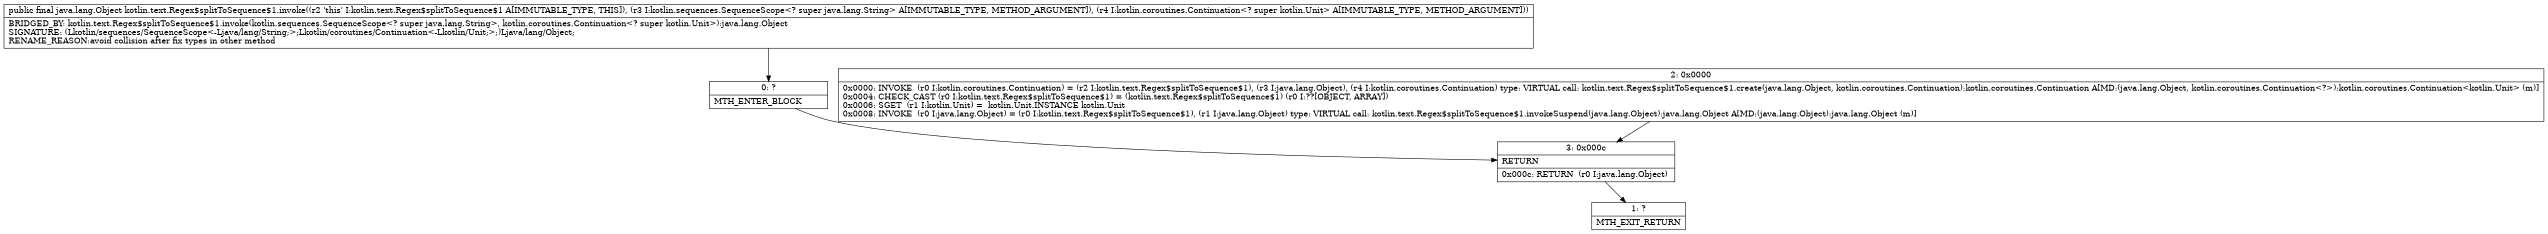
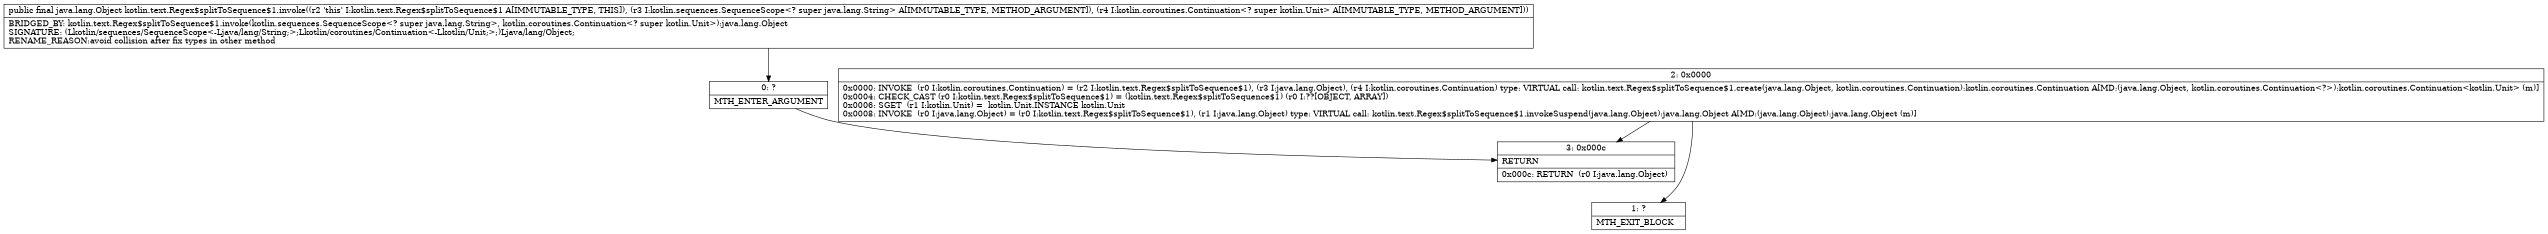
(758, 102) -> (769, 102)
(1613, 190) -> (1688, 163)
(1639, 223) -> (1635, 223)
